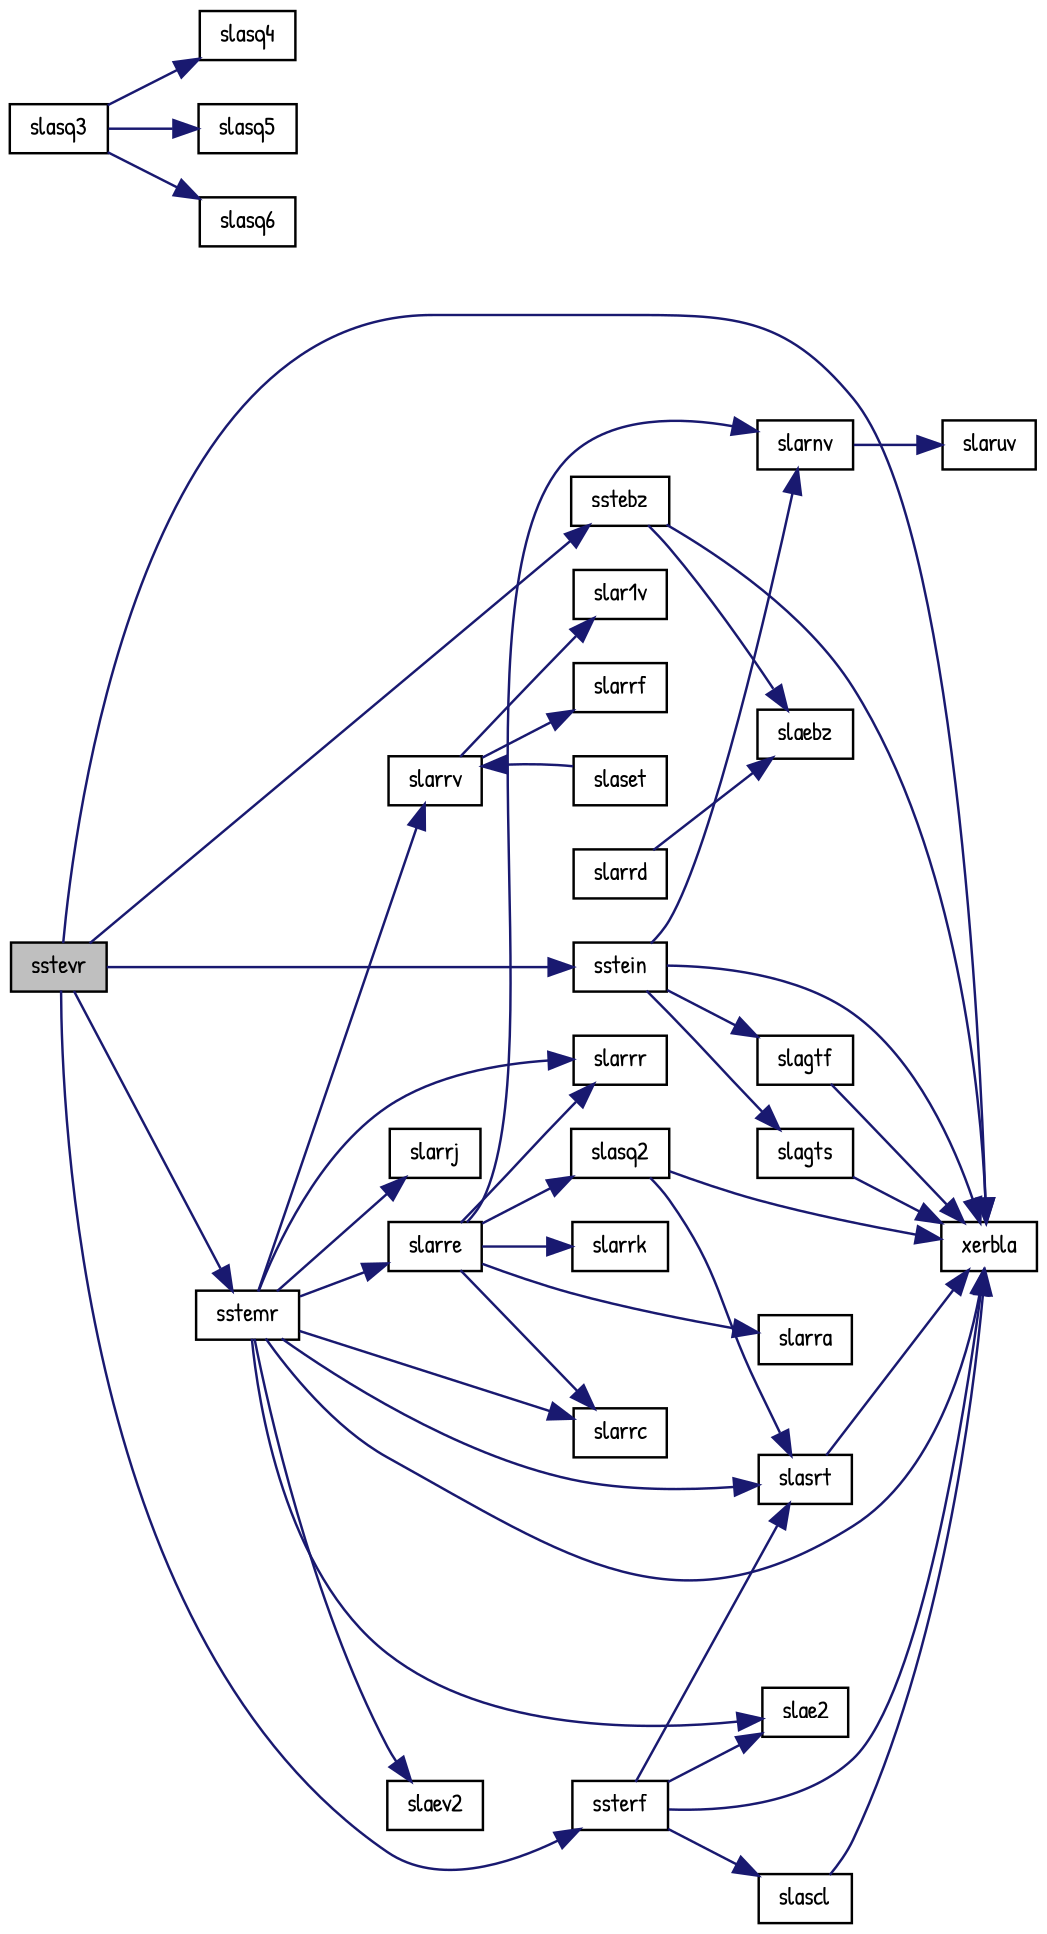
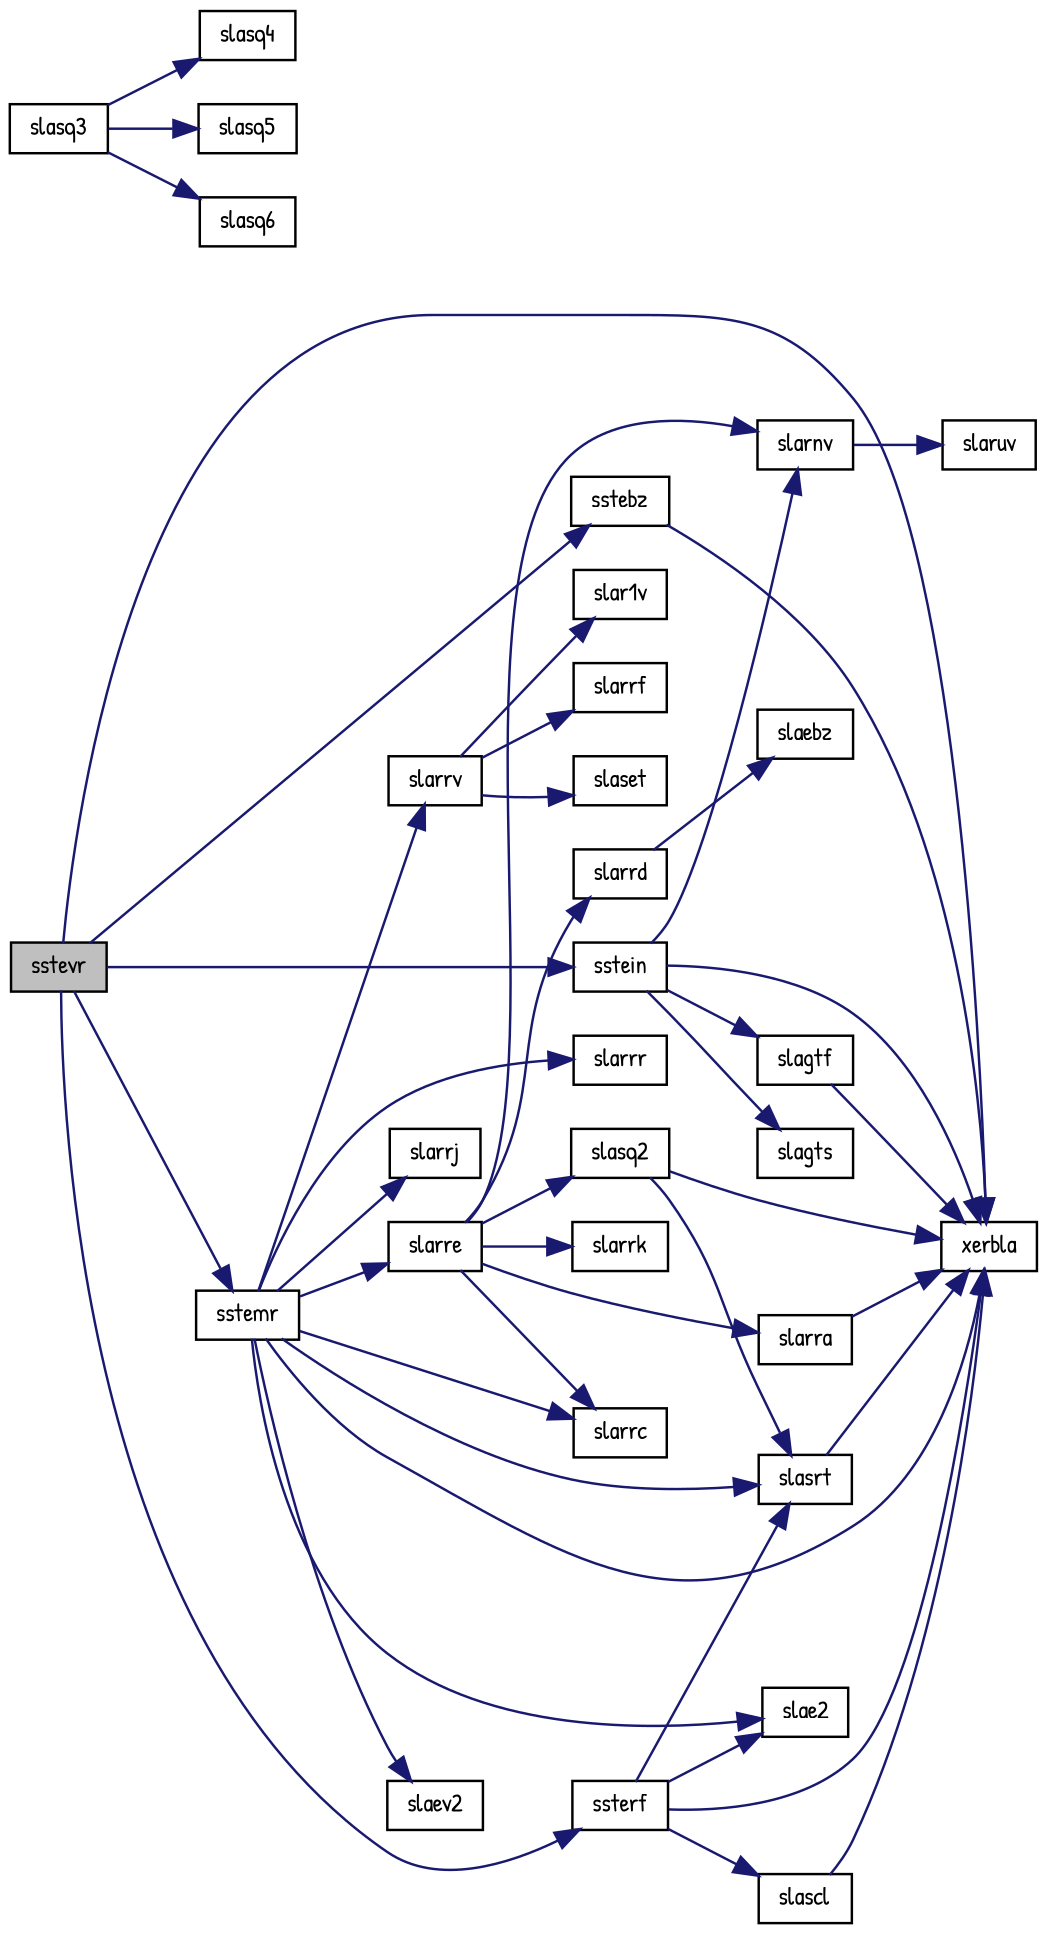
(714, 604) -> none
(540, 764) -> (523, 797)
(518, 1162) -> (524, 1080)
(886, 1194) -> (886, 1299)
